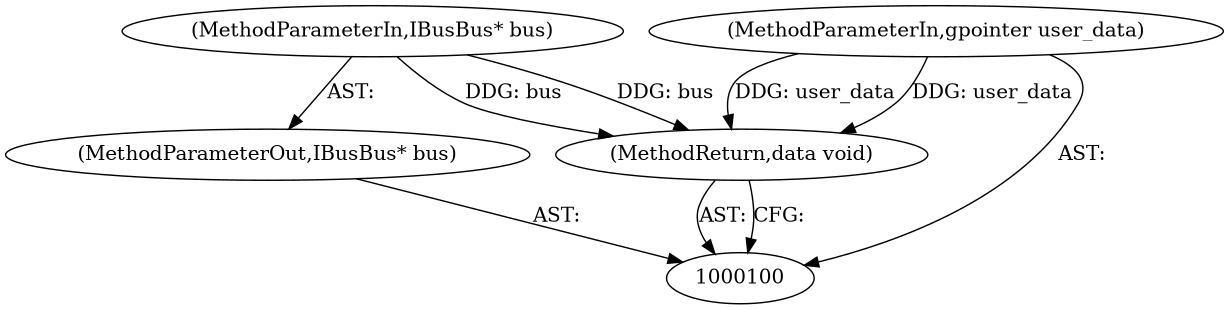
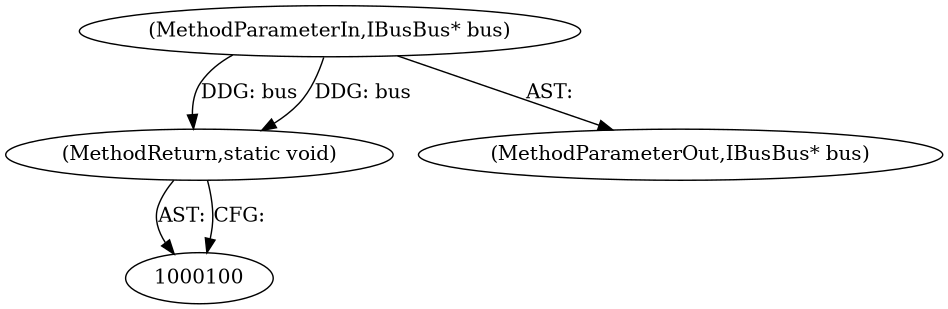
(936, 31) -> none
(742, 155) -> (199, 155)
(513, 219) -> none
